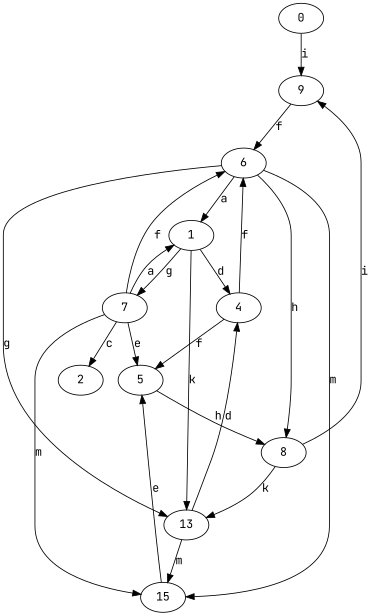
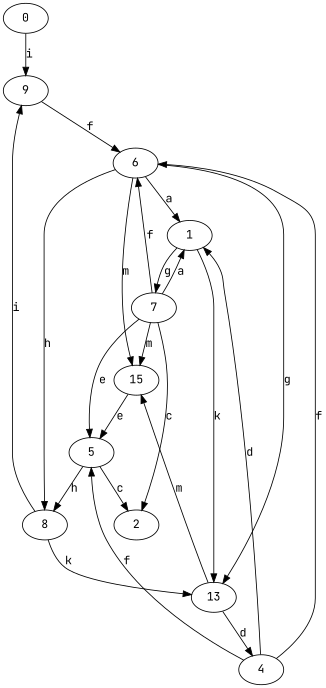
(213, 268) -> (245, 452)
none -> (112, 485)
